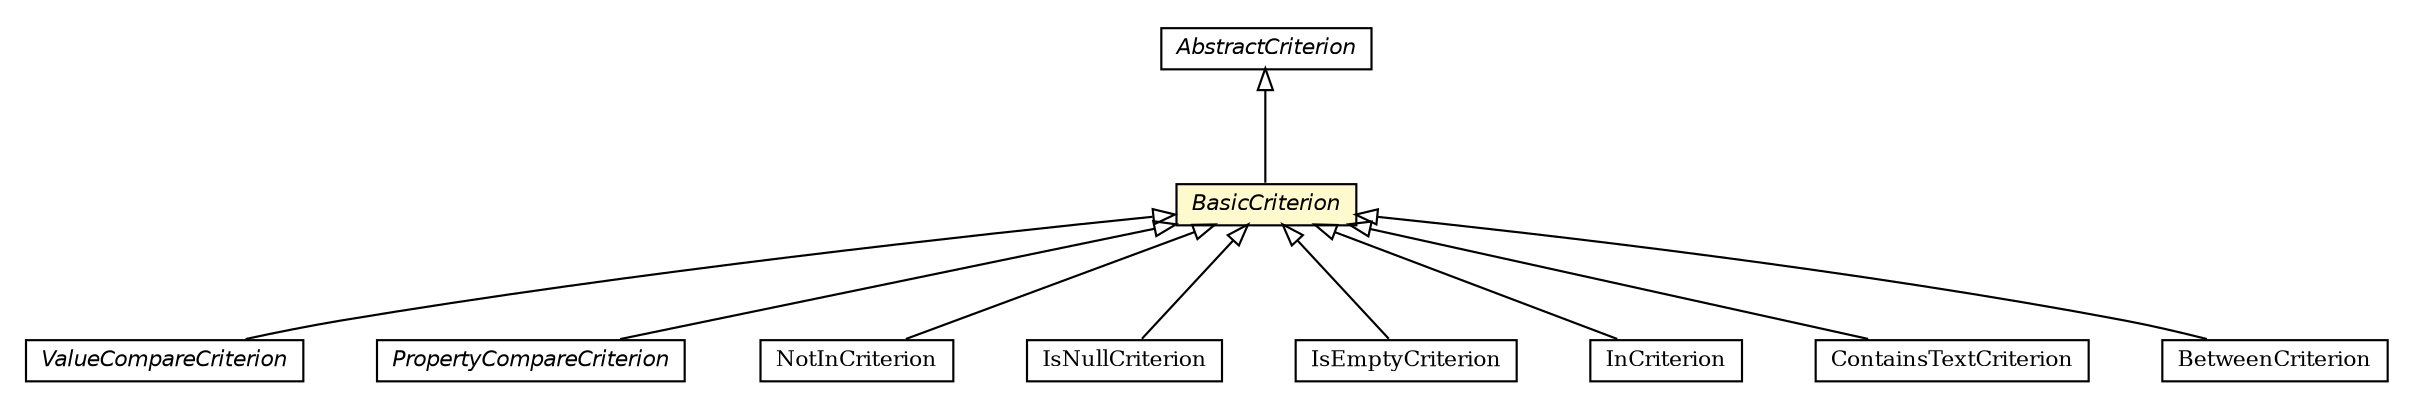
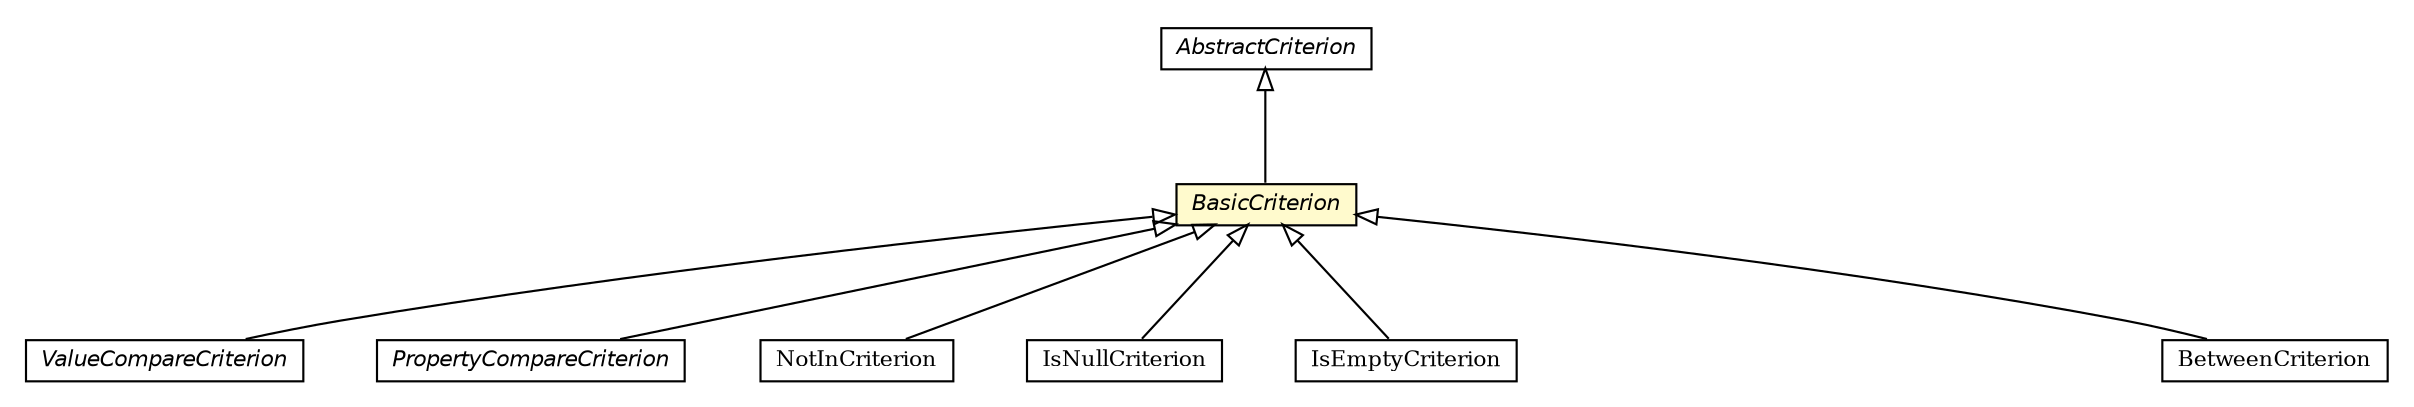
(1666, 360) -> none
(1952, 360) -> none
